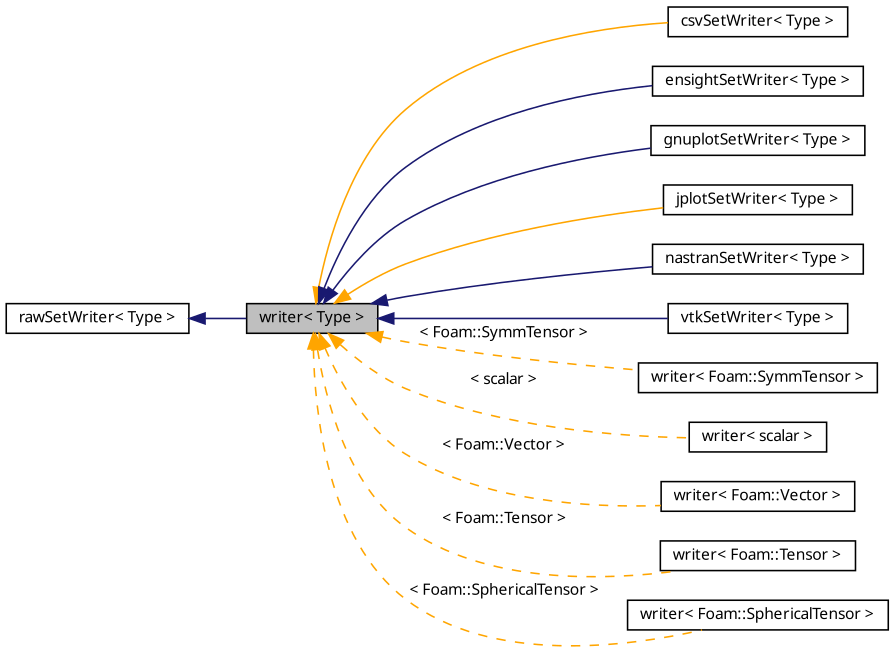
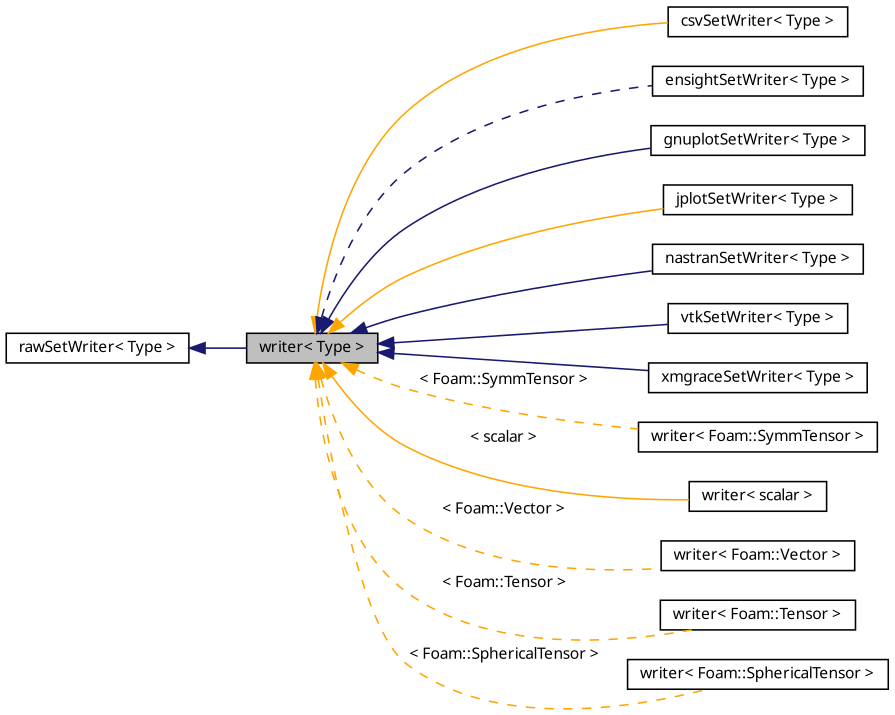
(455, 138) -> (445, 146)
none -> (758, 378)
(506, 418) -> (494, 479)
